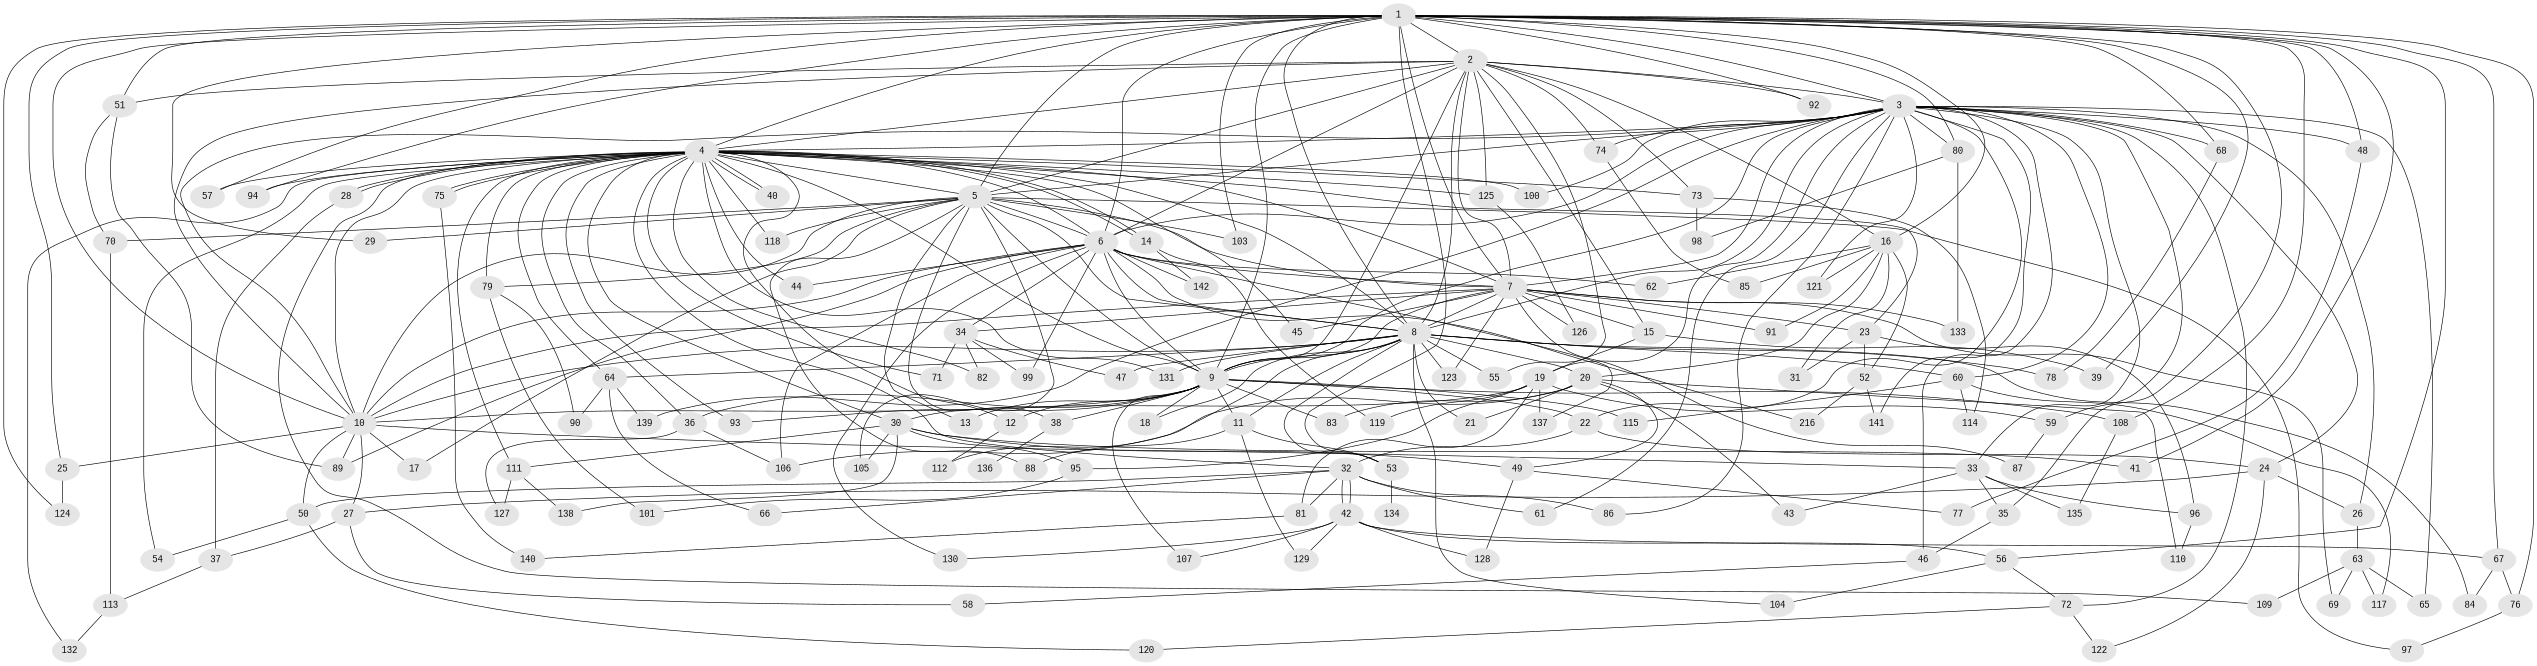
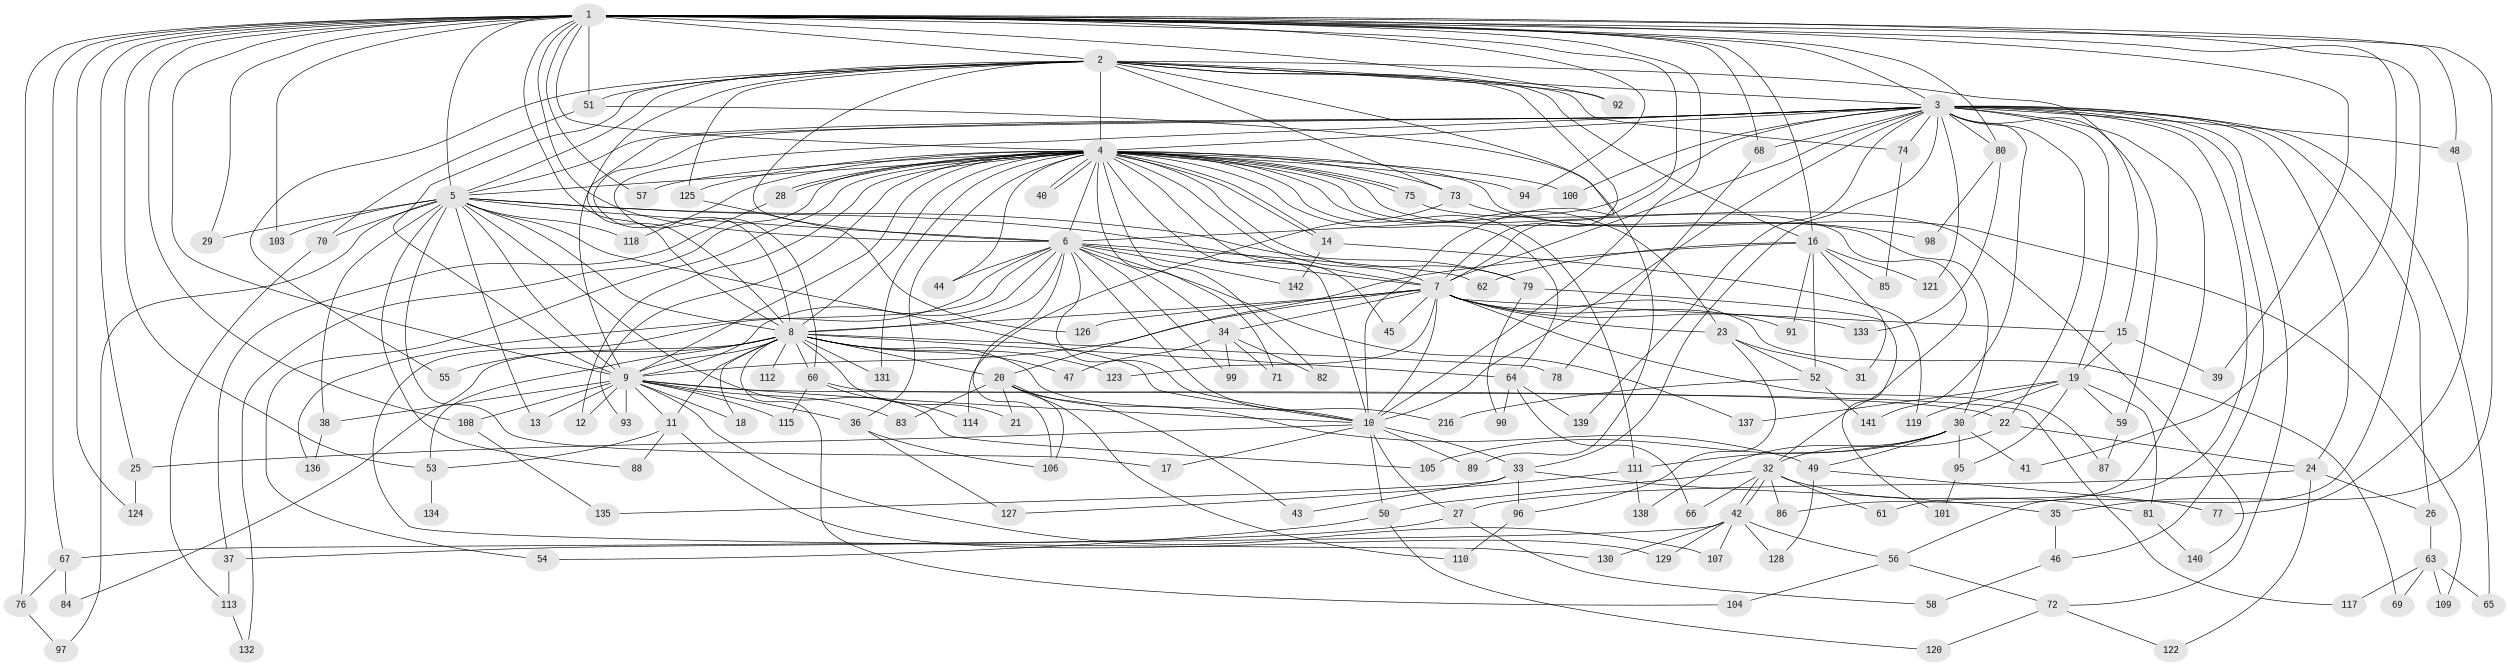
(713, 335) -> (652, 328)
(975, 446) -> none
